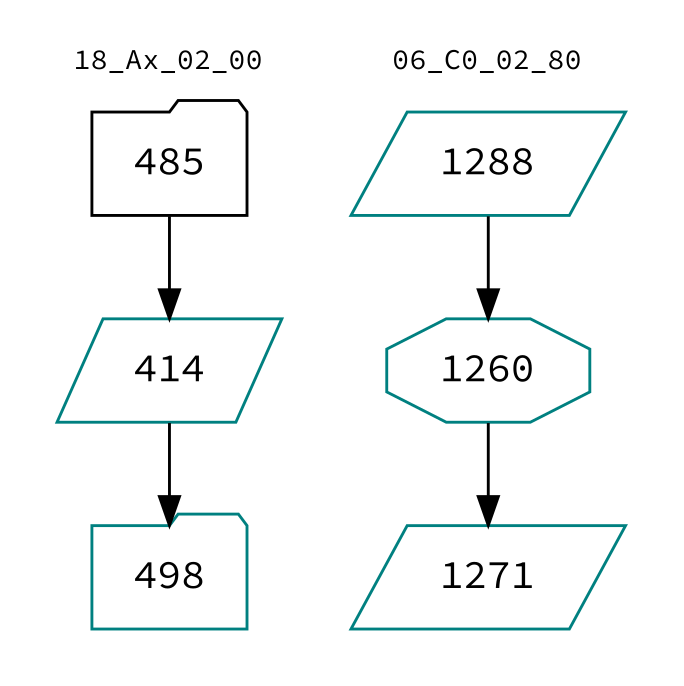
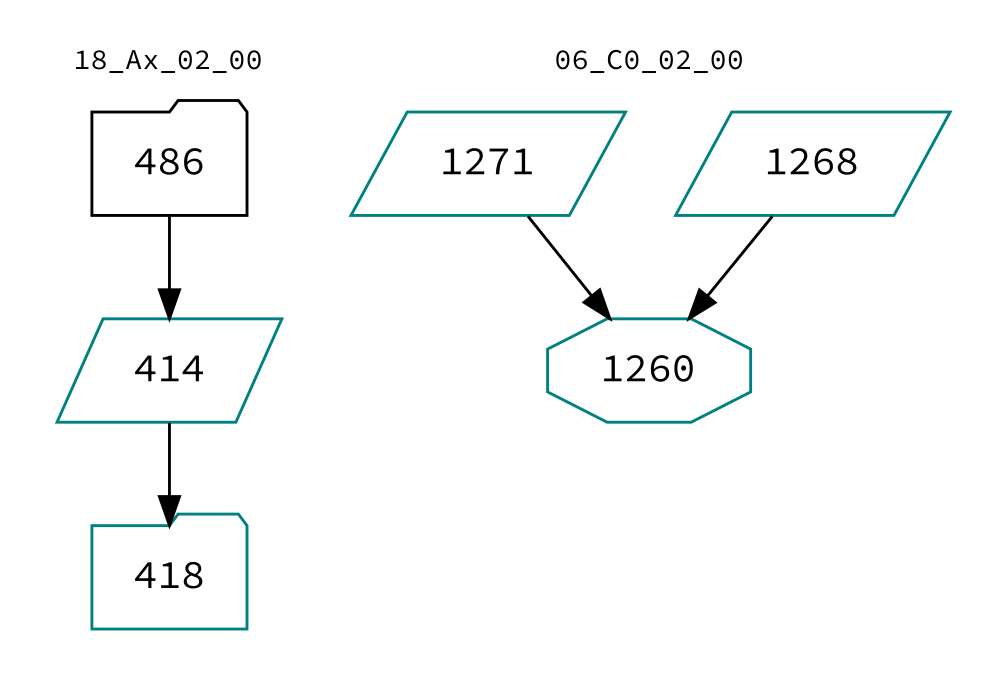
(488, 62) -> (651, 62)
(169, 164) -> (169, 164)
(488, 164) -> (813, 164)
(488, 460) -> (560, 256)
(169, 577) -> (169, 577)
